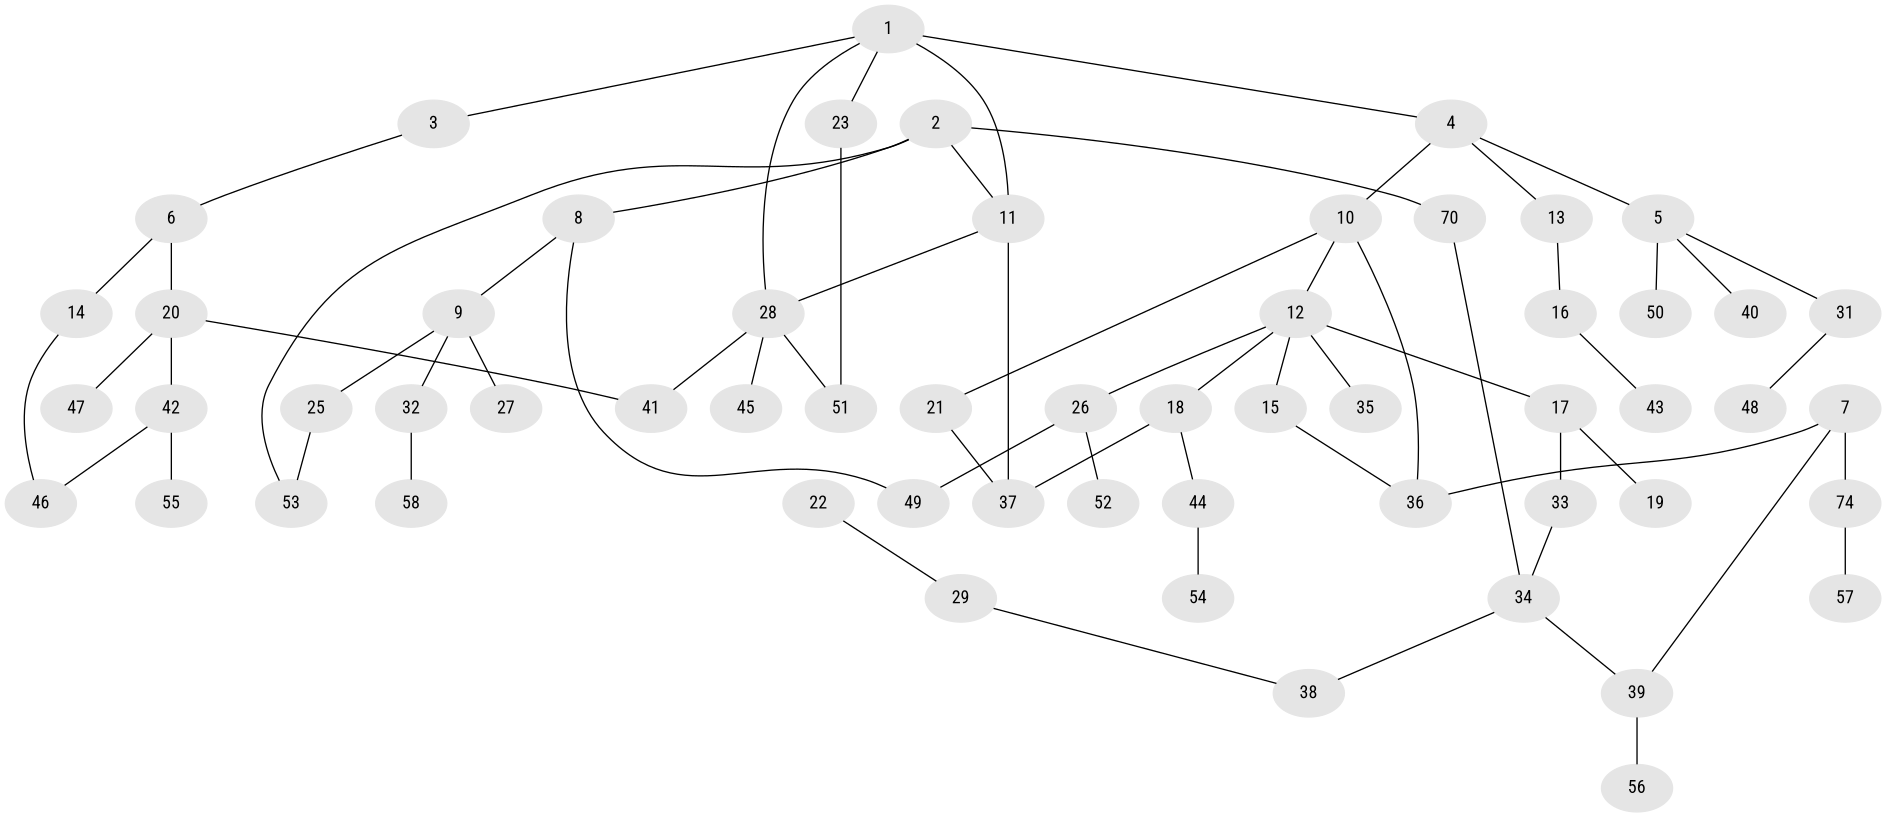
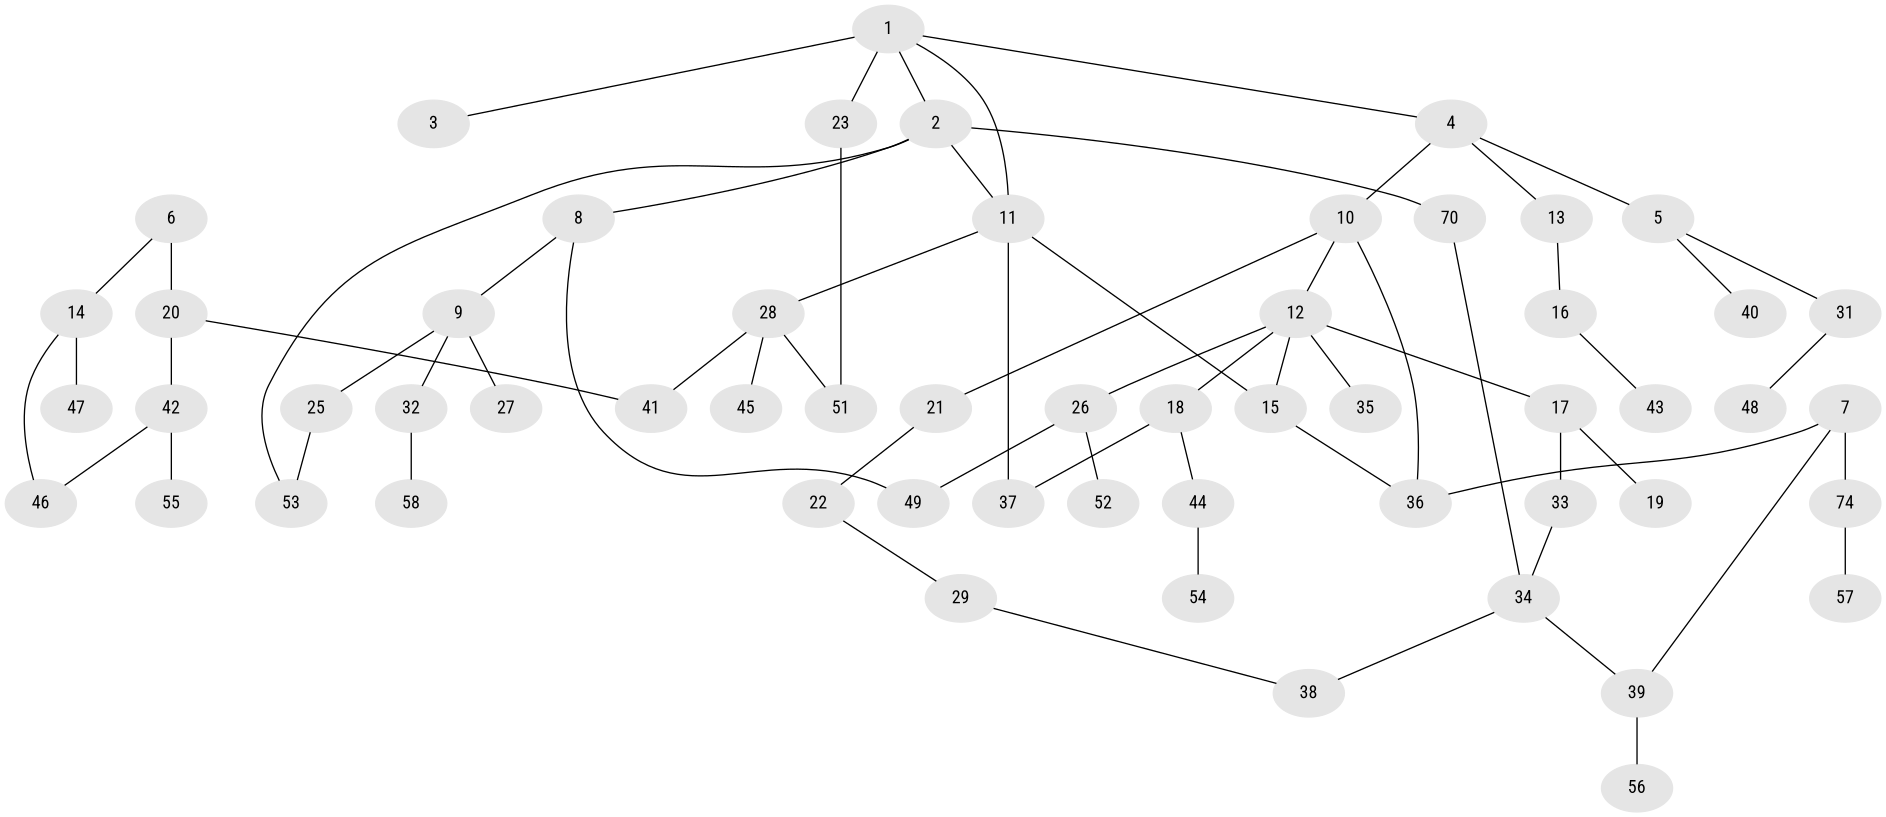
(774, 149) -> (912, 77)
(301, 168) -> none
none -> (1129, 306)
(1655, 314) -> none
(124, 361) -> (76, 361)
(972, 456) -> (877, 456)
